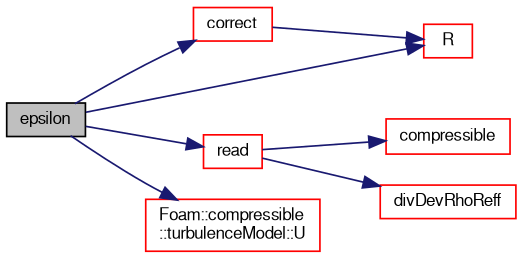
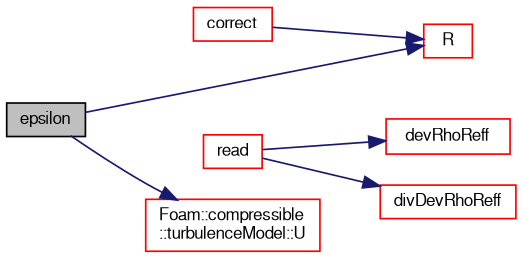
(127, 75) -> none
(136, 135) -> none
(448, 137) -> (448, 137)
